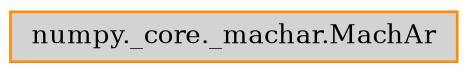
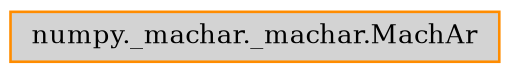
(234, 37) -> (255, 37)
